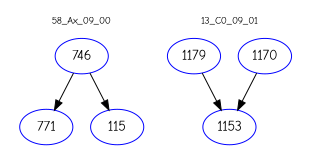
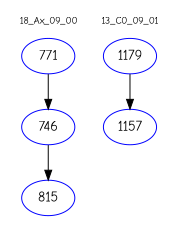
(82, 21) -> (49, 21)
(265, 56) -> none
(66, 87) -> (48, 87)
(117, 127) -> (48, 198)
(229, 127) -> (130, 127)
